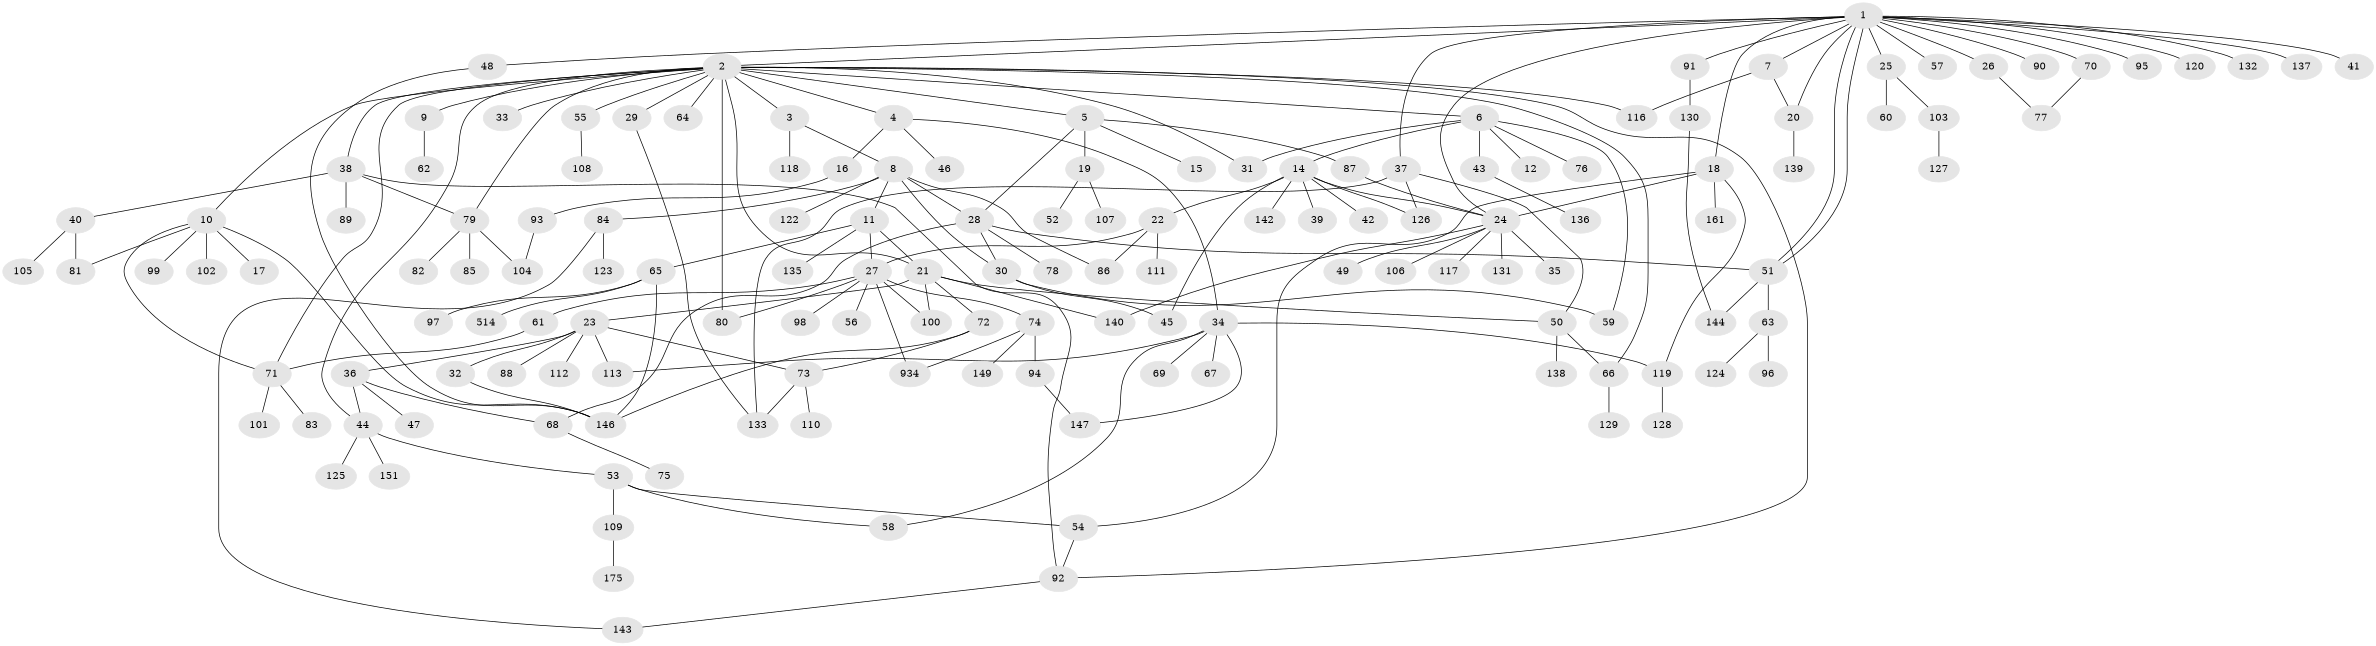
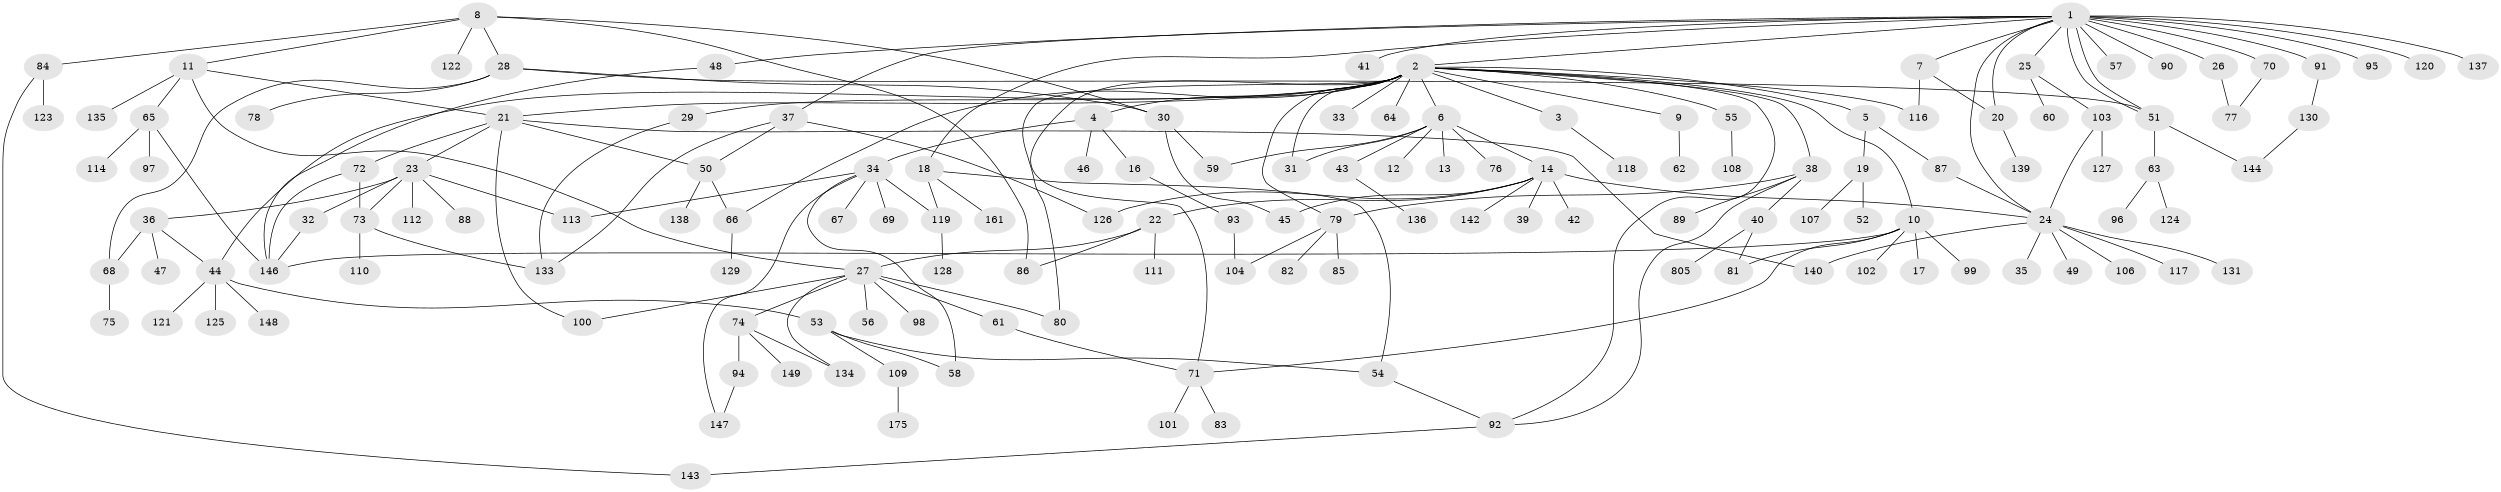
(2248, 67) -> none
(842, 144) -> none
(1030, 169) -> none
(1197, 169) -> none
none -> (1445, 169)
(1608, 195) -> (2069, 167)
(23, 272) -> (1681, 272)
none -> (269, 323)
(486, 323) -> (97, 169)
(910, 374) -> (845, 374)
(389, 476) -> (162, 323)
